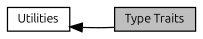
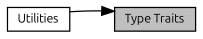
(98, 28) -> (86, 11)
